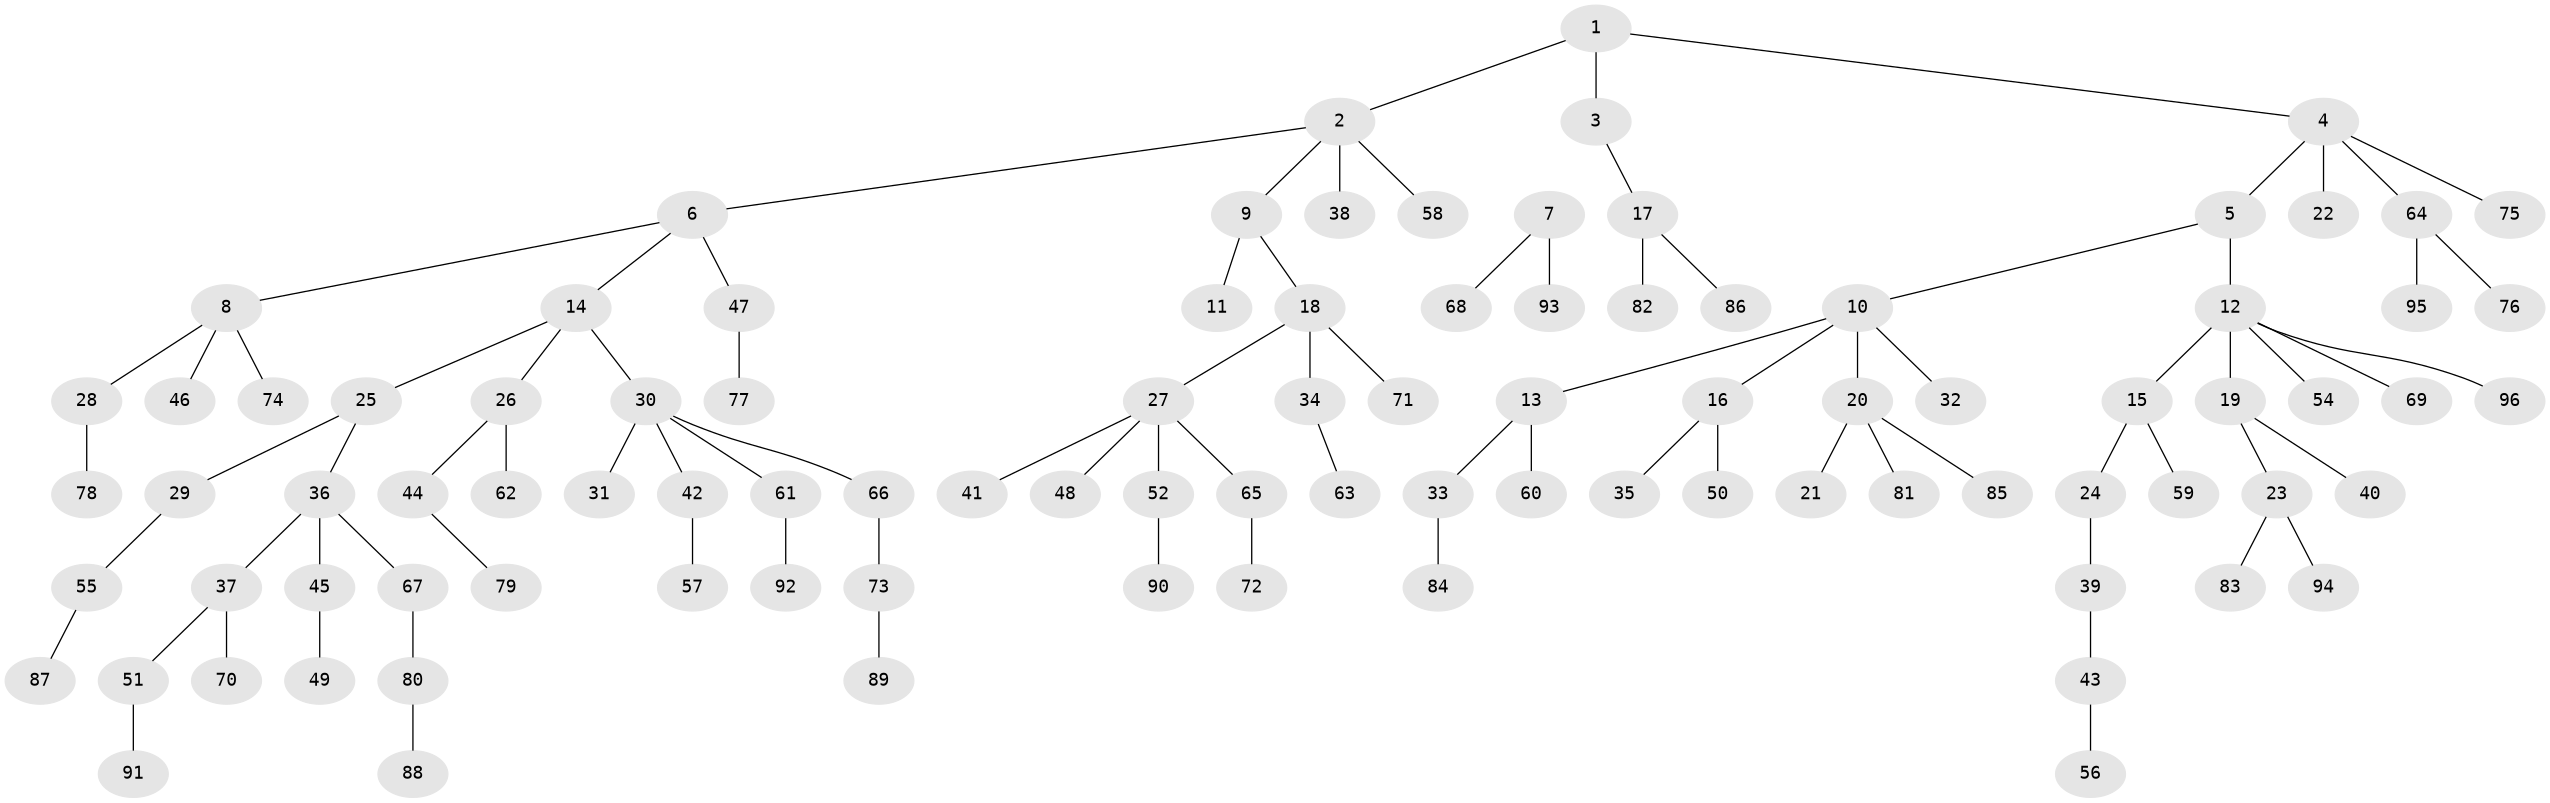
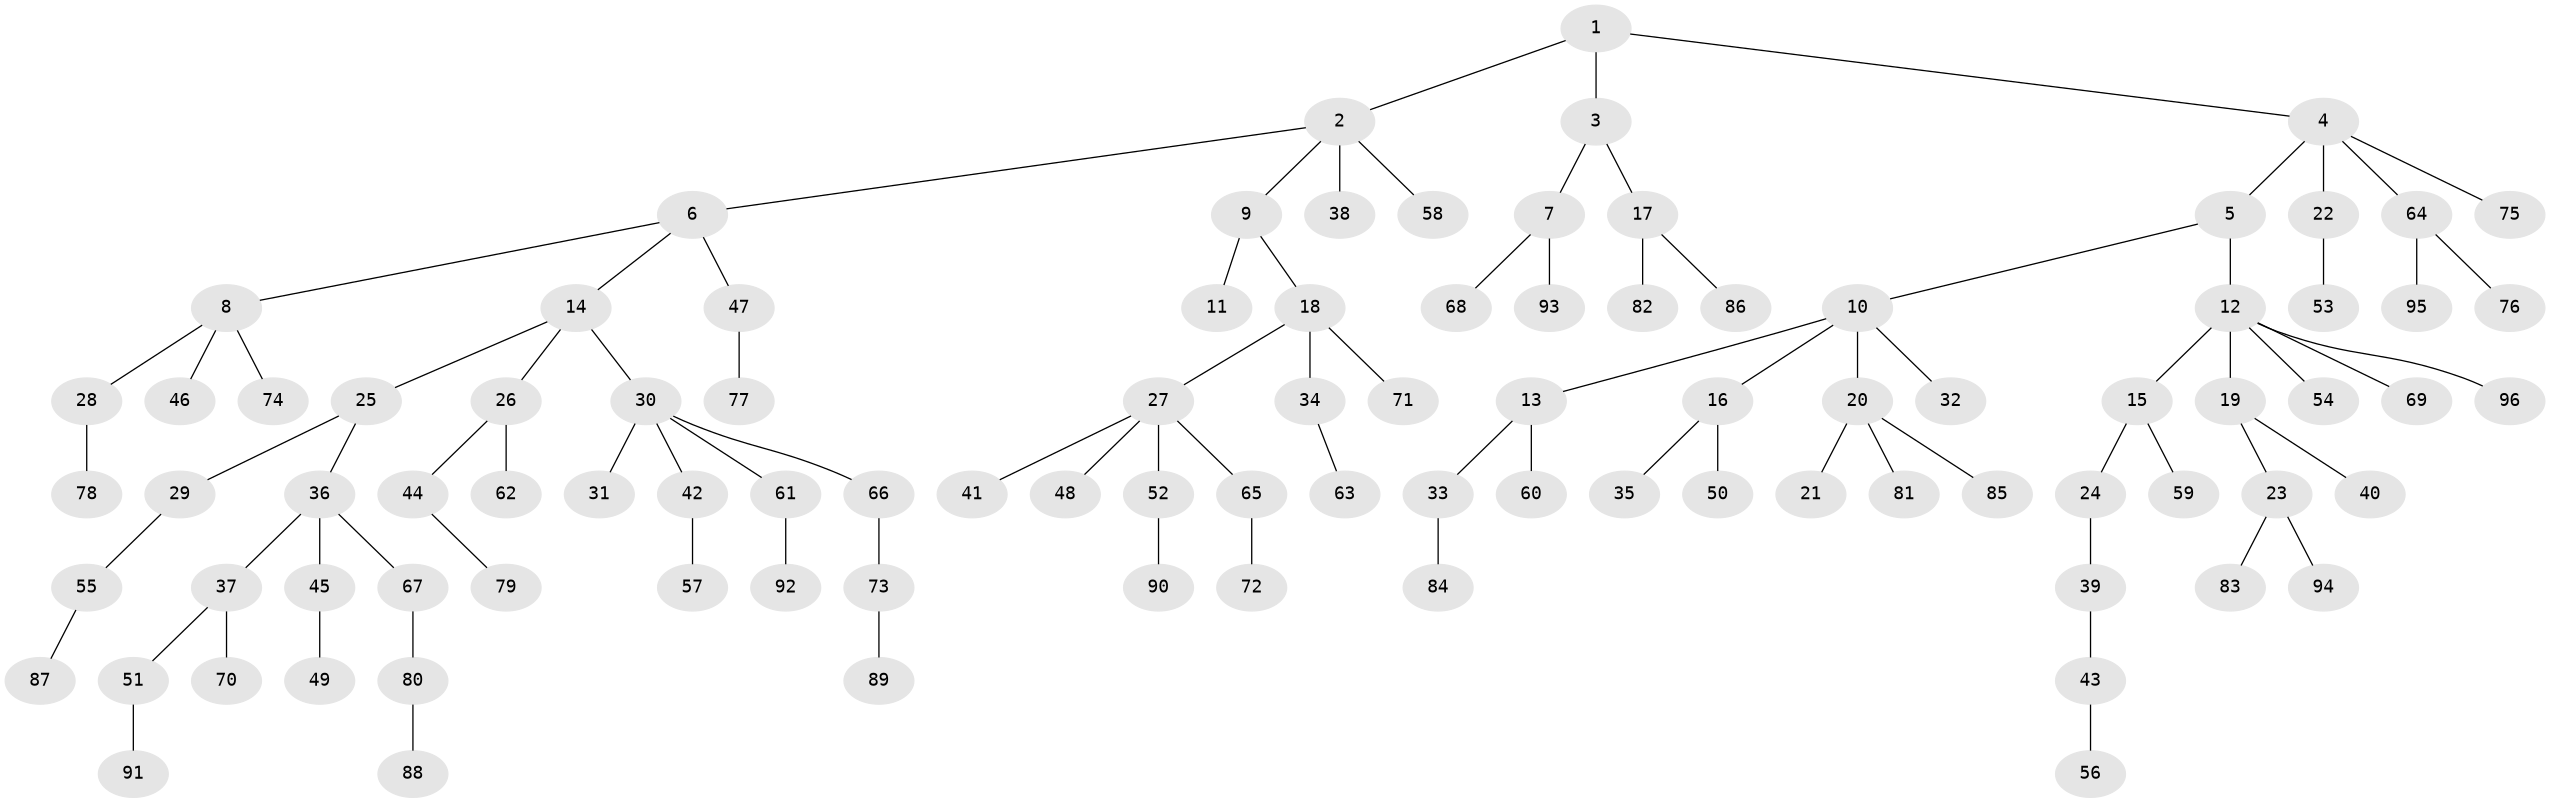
none -> (1573, 168)
none -> (2324, 308)
